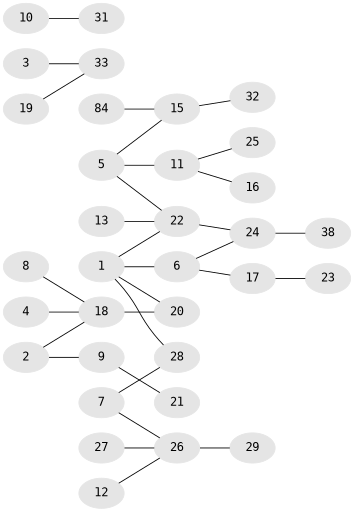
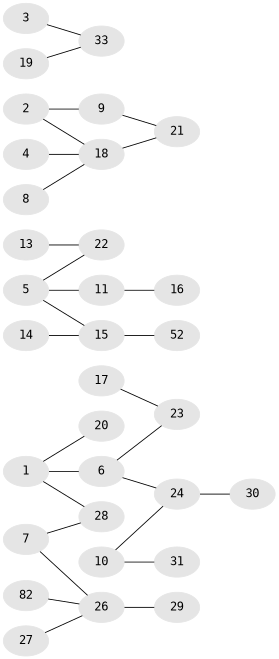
(253, 97) -> (177, 336)
(102, 109) -> (26, 336)
(253, 143) -> none
(215, 227) -> (139, 528)
(328, 233) -> (253, 494)
(139, 244) -> none
(215, 273) -> (139, 443)
(133, 312) -> (139, 143)
(102, 493) -> (26, 596)
